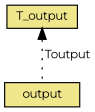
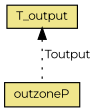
(42, 95) -> (42, 95)
